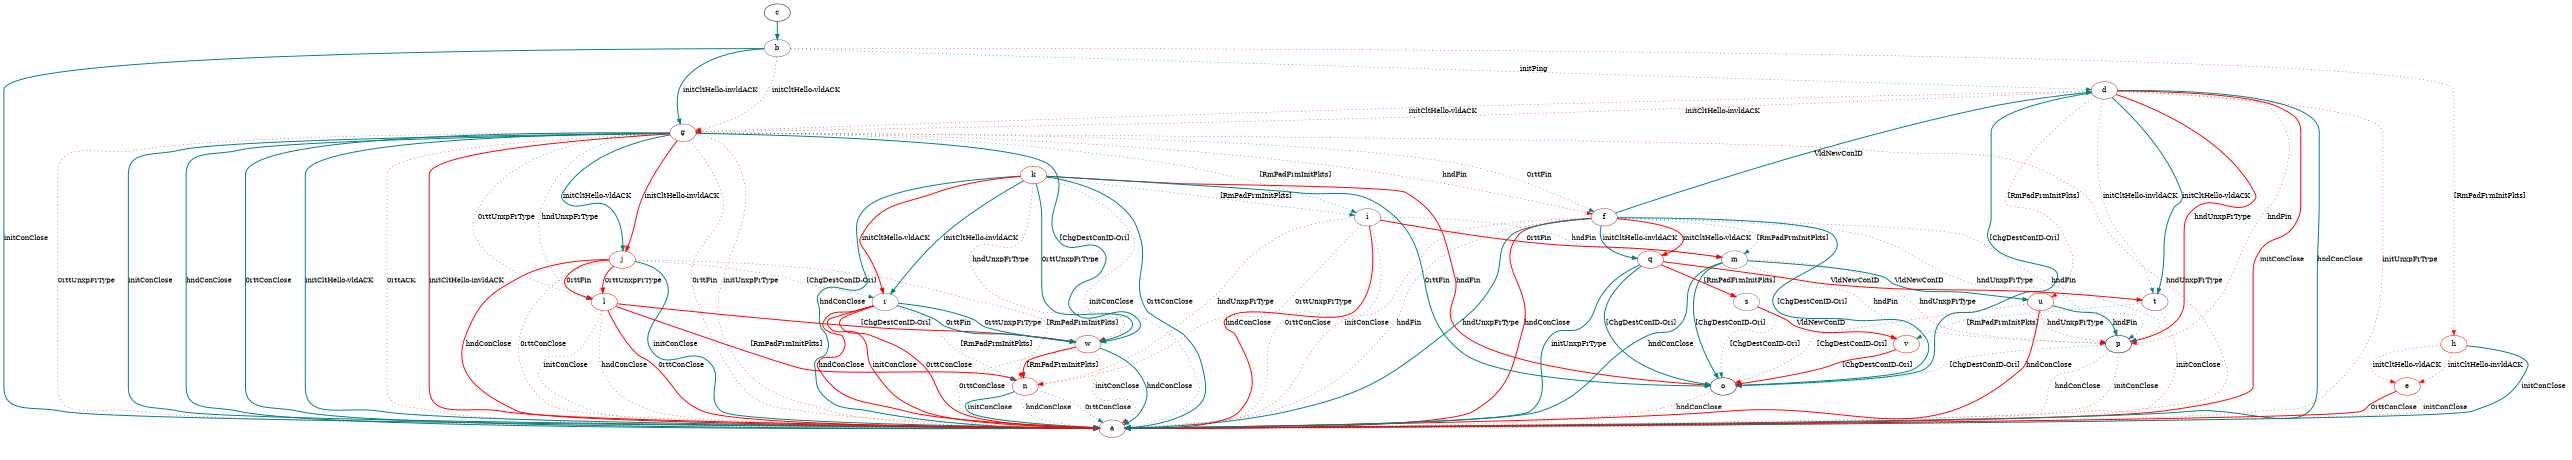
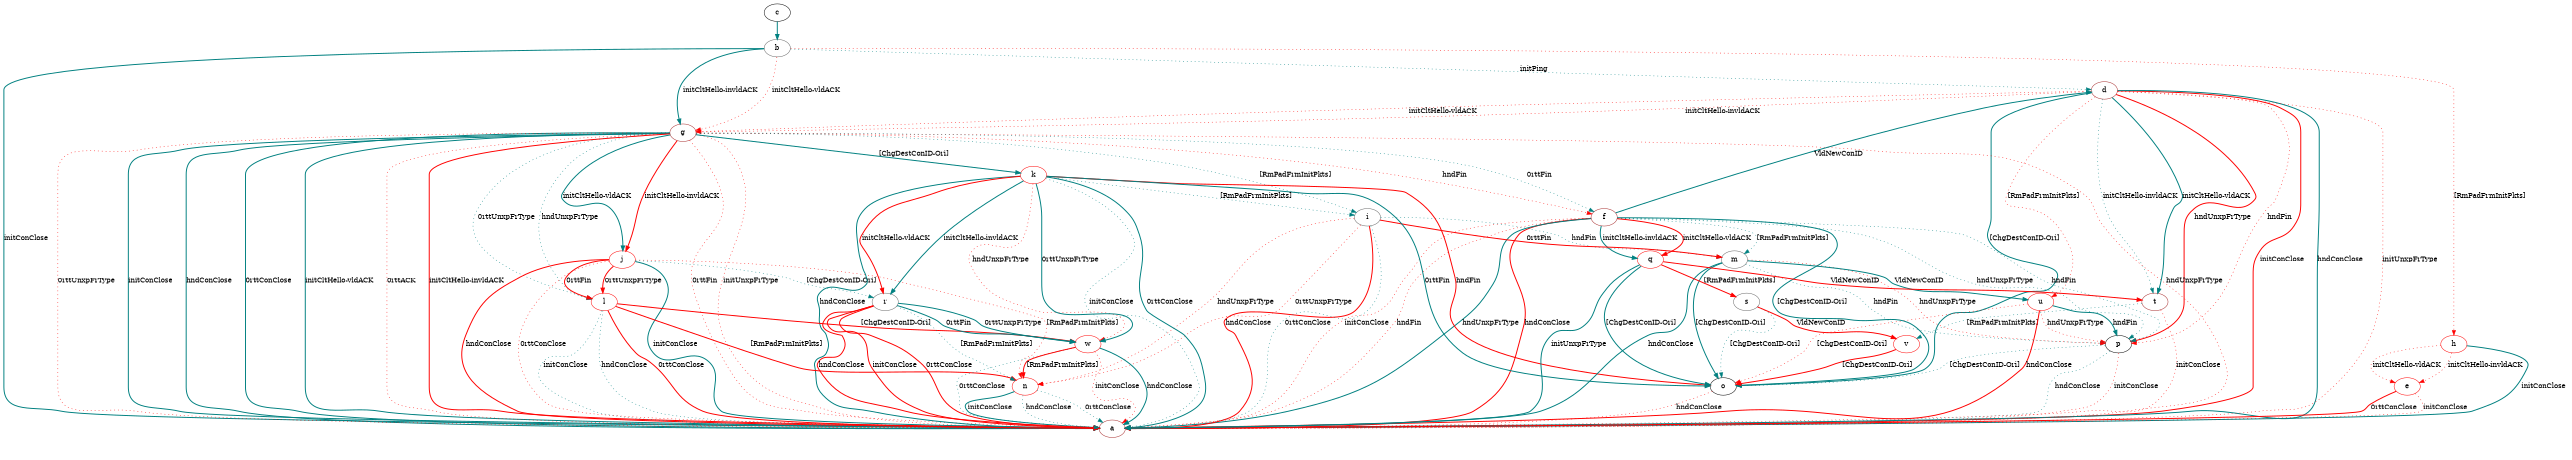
(1035, 159) -> (856, 154)
